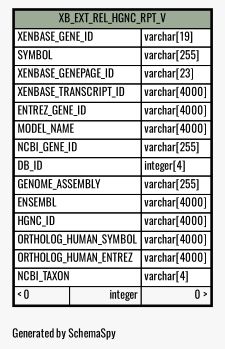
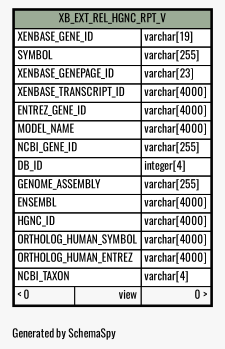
(124, 295) -> (128, 295)
